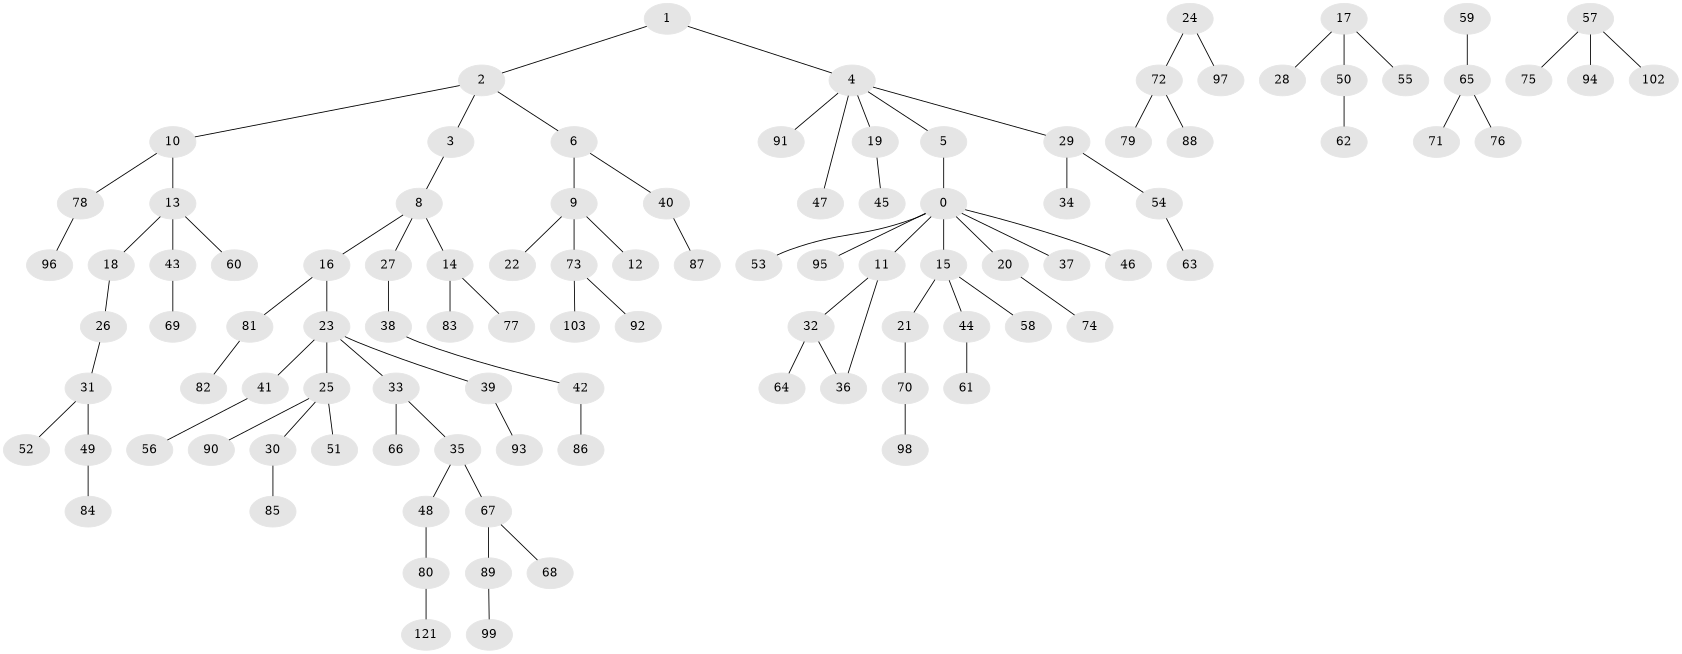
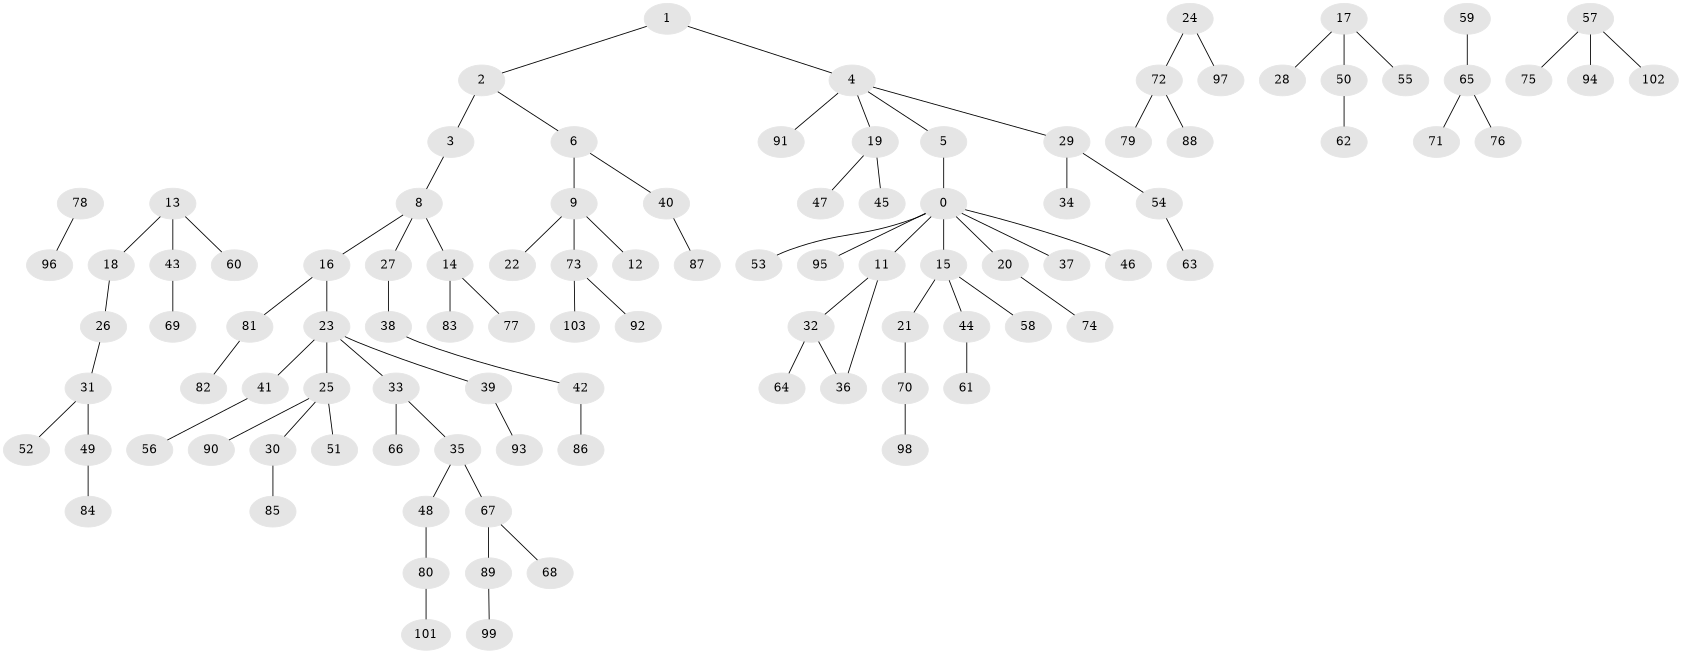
(173, 142) -> none
(836, 142) -> (848, 173)
(426, 635) -> (426, 635)
